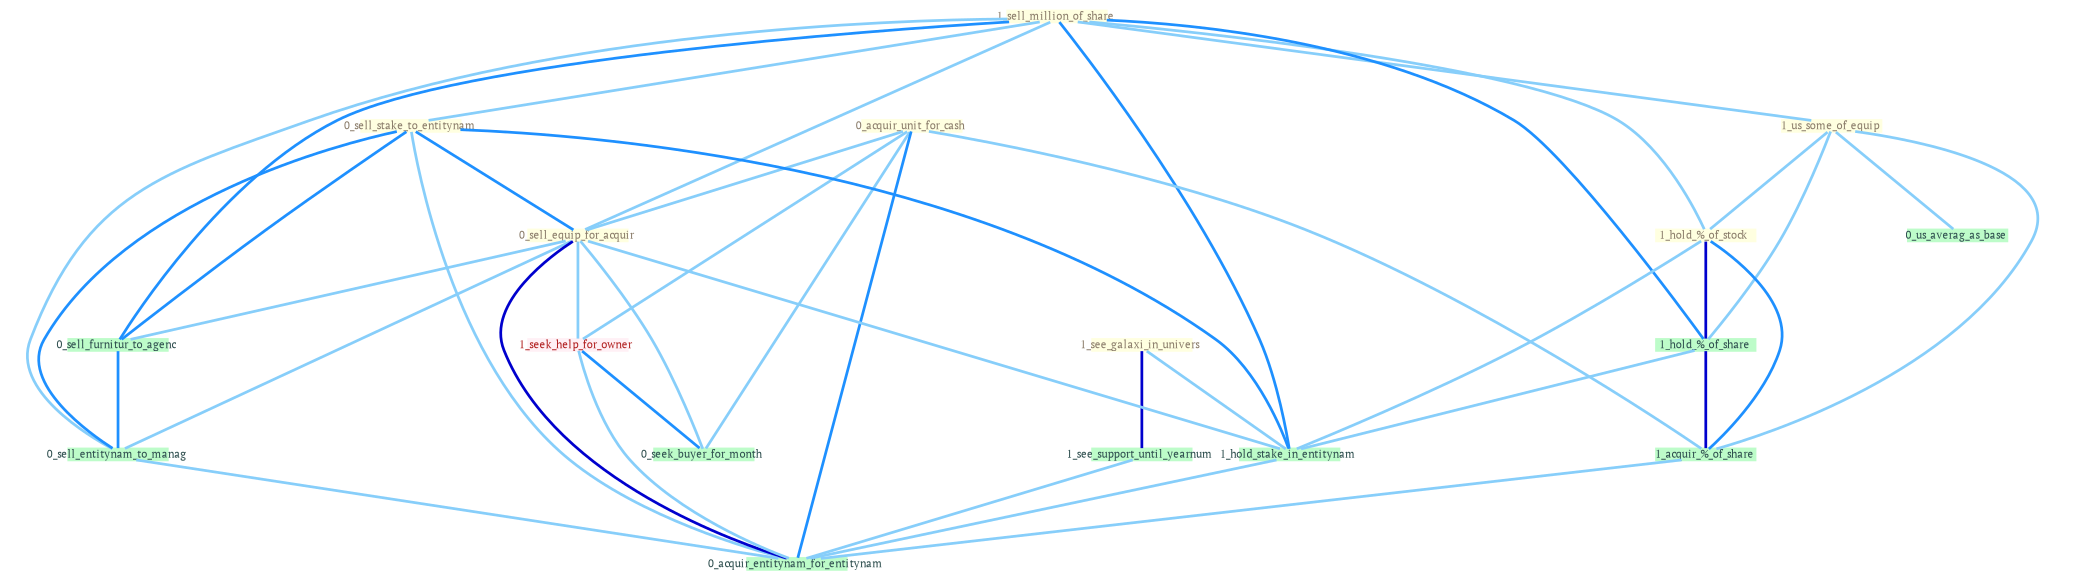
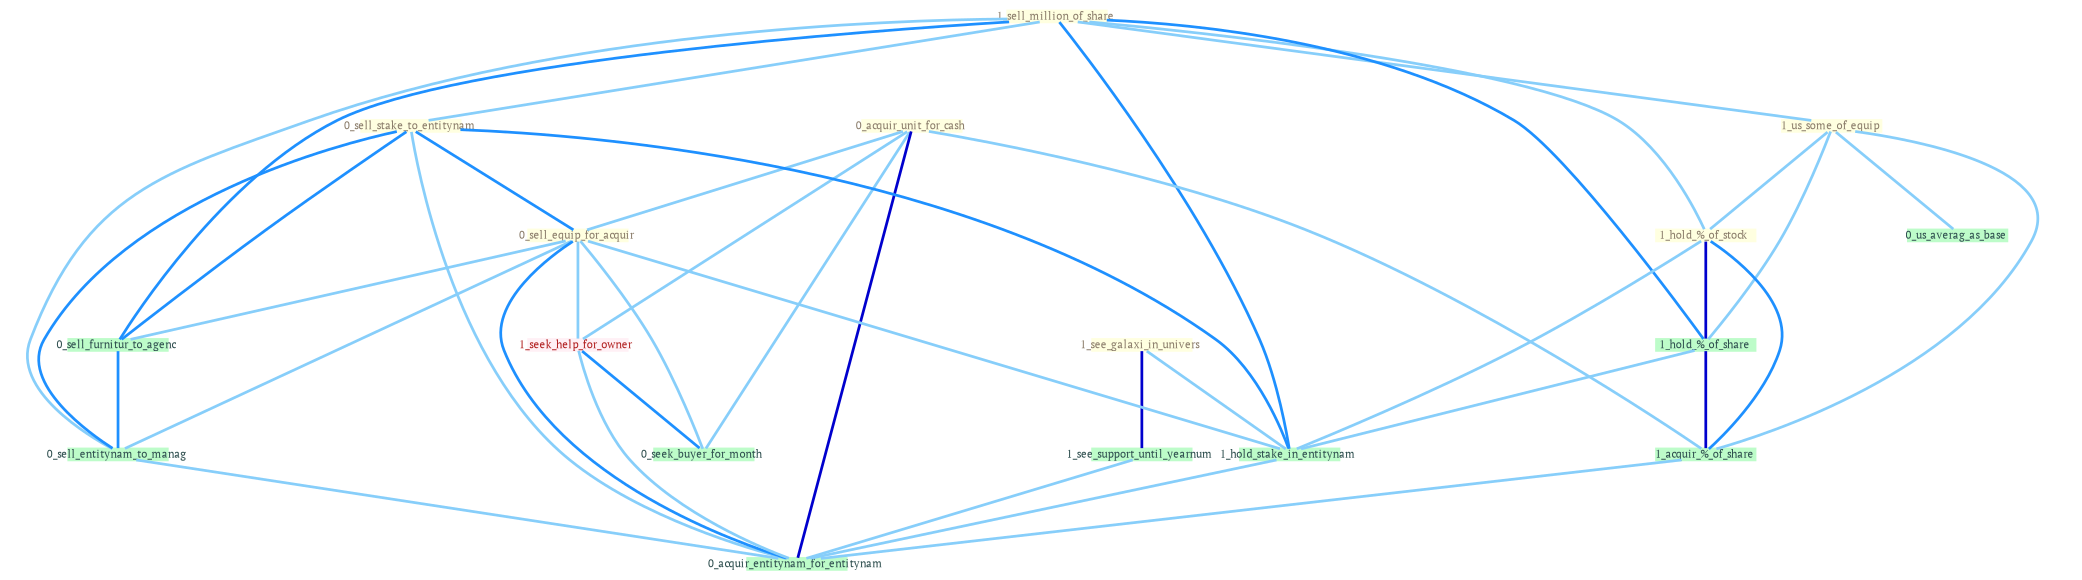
(818, 126) -> none
(855, 345) -> (855, 345)
(516, 371) -> (516, 371)
